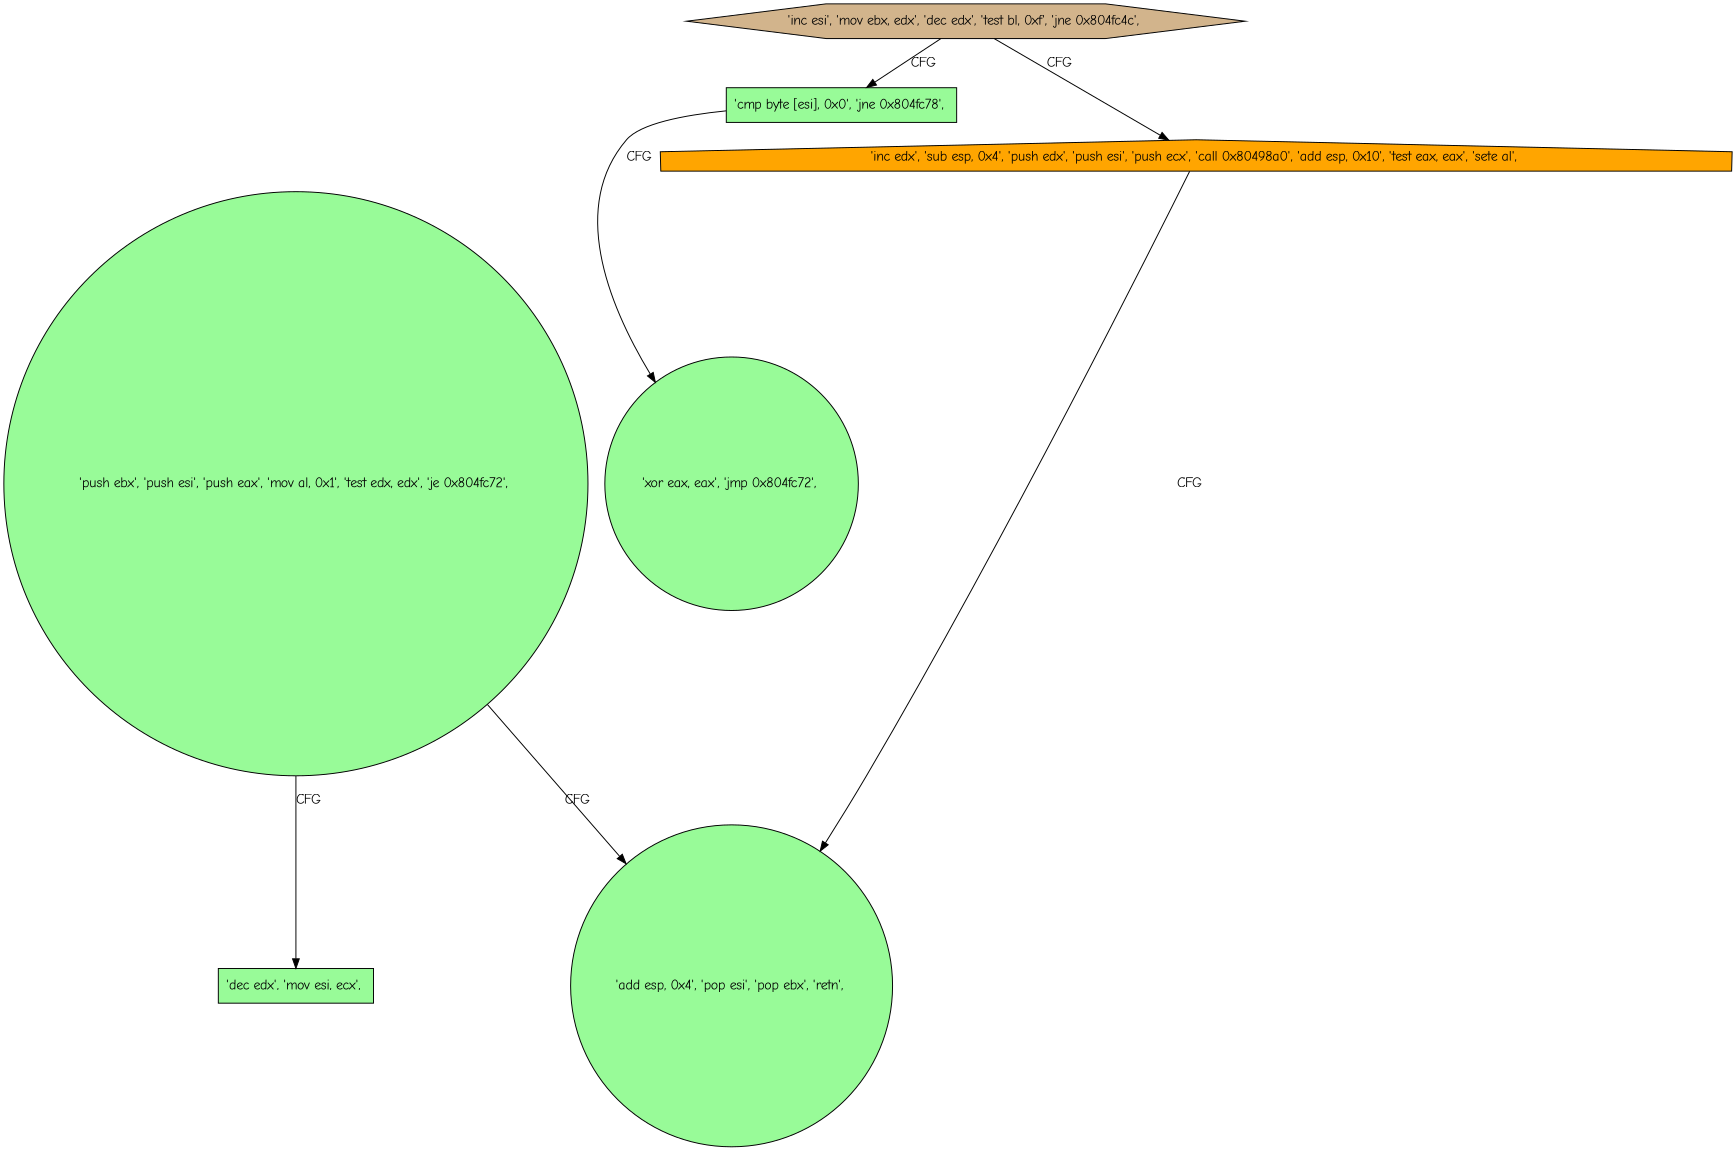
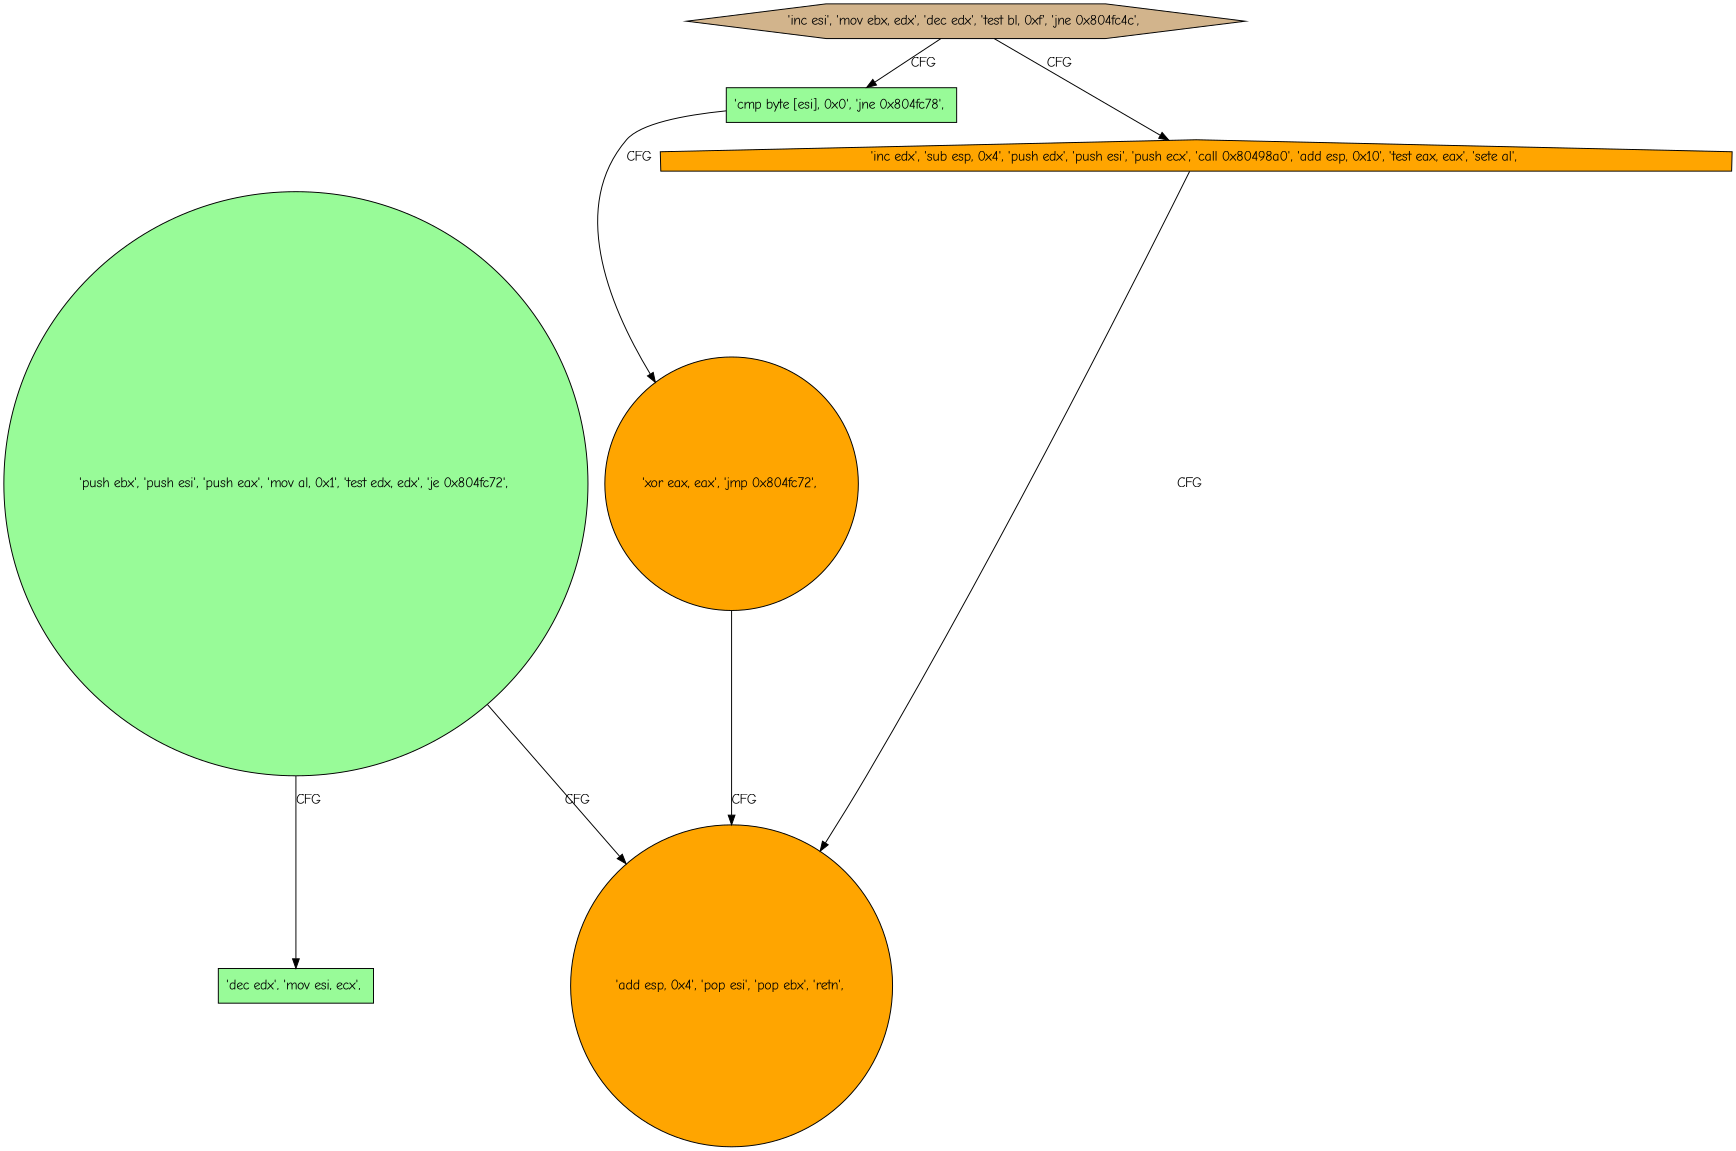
(732, 484) -> (732, 484)
none -> (732, 713)
(732, 986) -> (732, 986)
